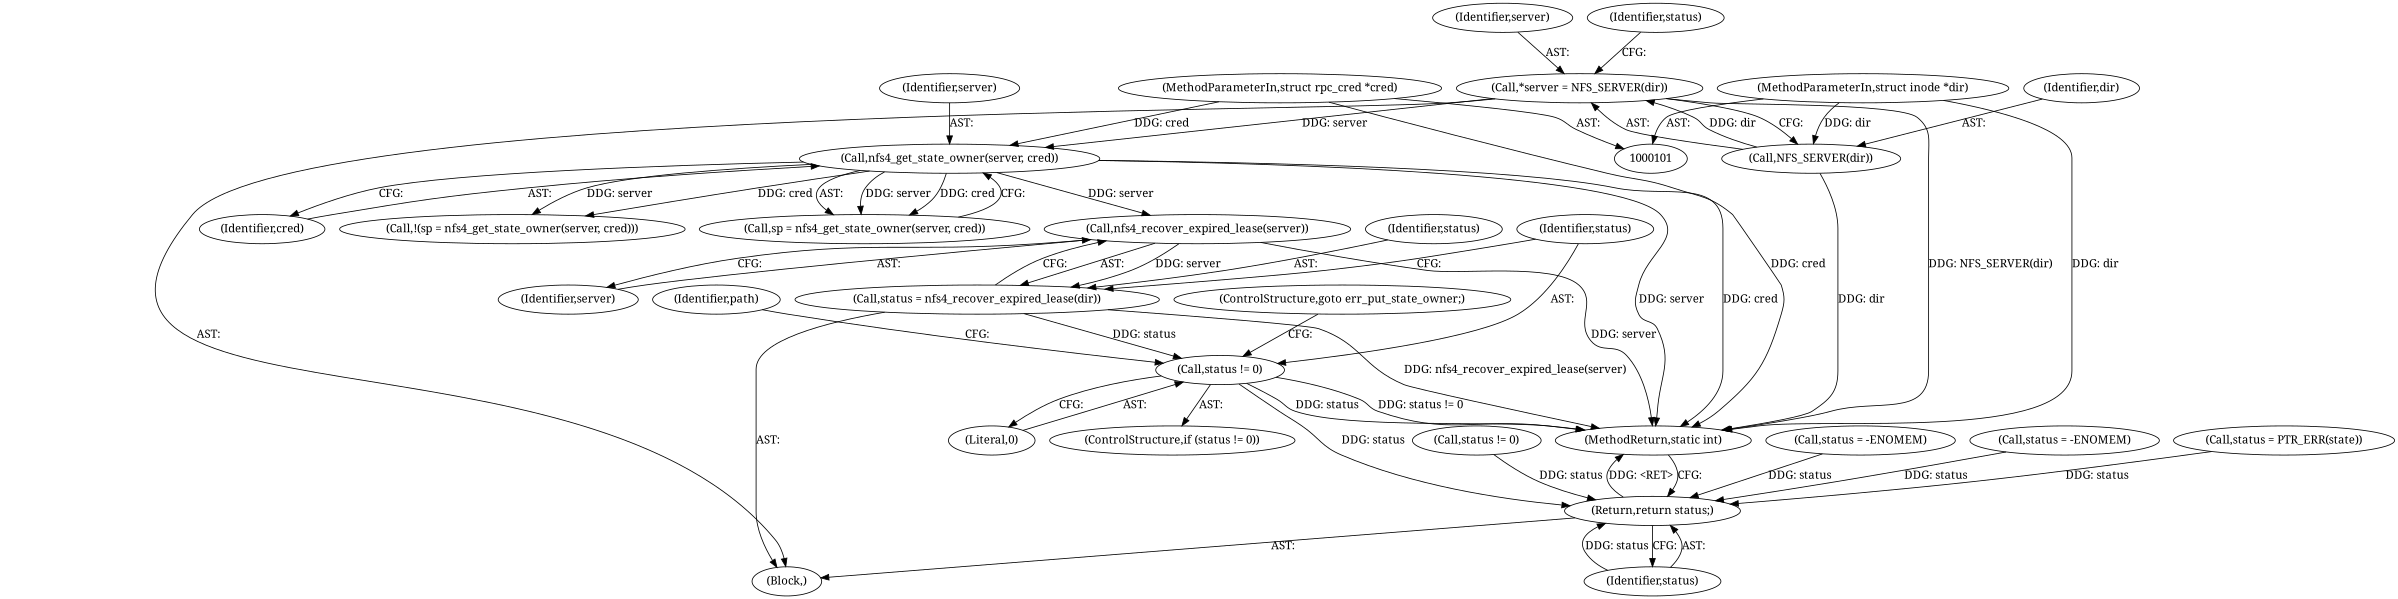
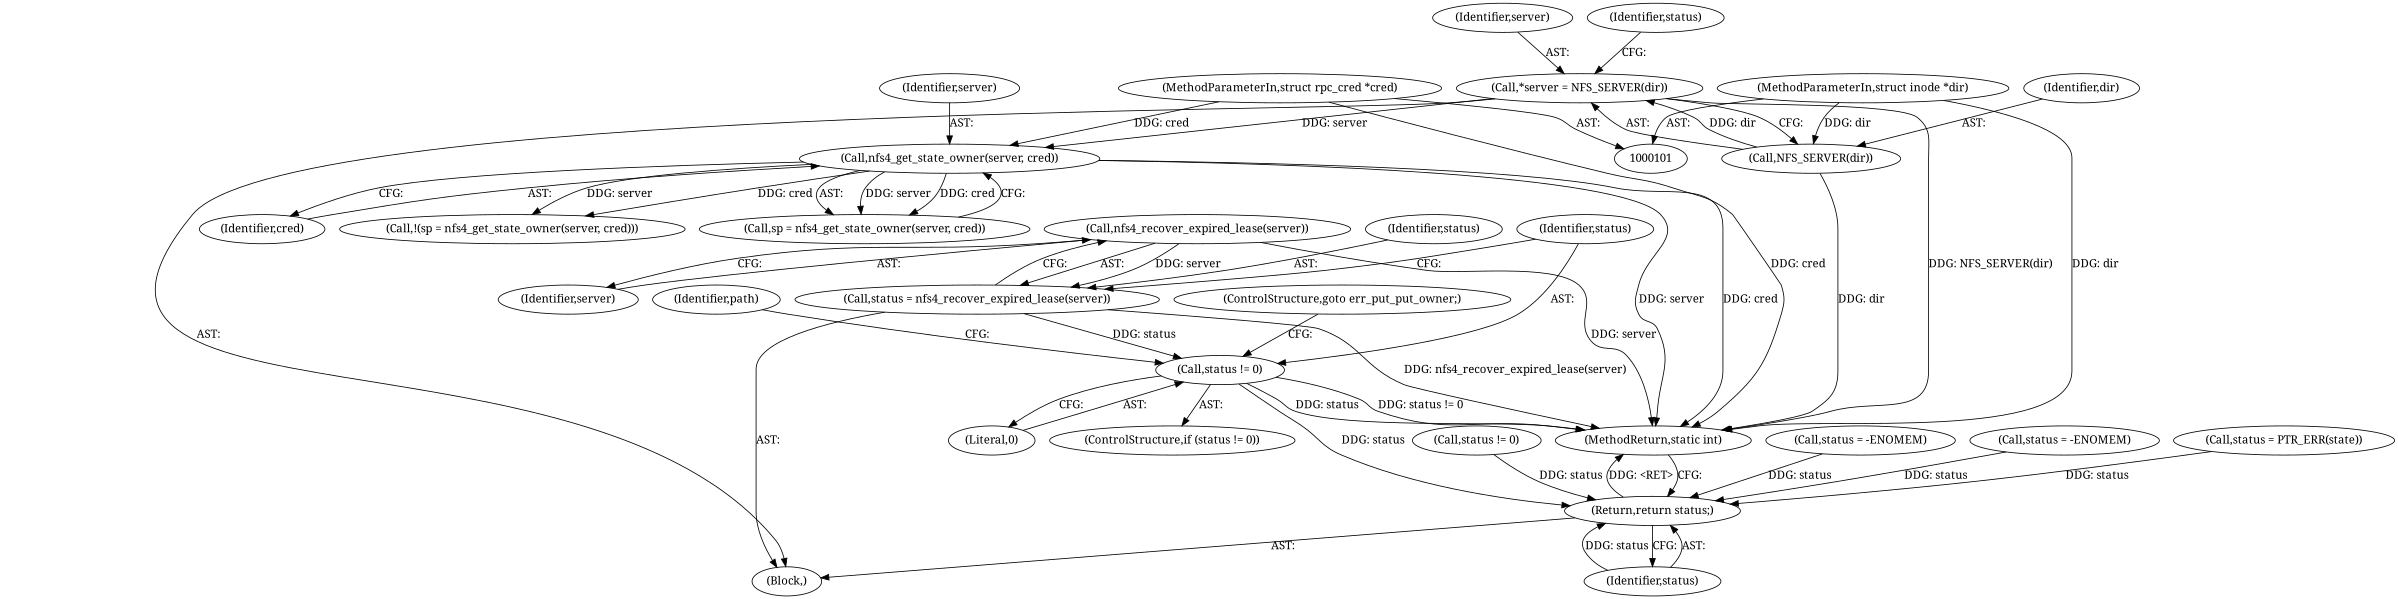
(1069, 193) -> none
(977, 300) -> (977, 300)
(1342, 300) -> (1342, 300)
